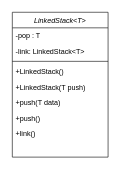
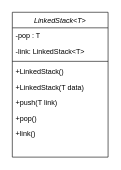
(54, 88) -> (54, 88)
(41, 103) -> (39, 103)
(30, 119) -> (28, 119)
